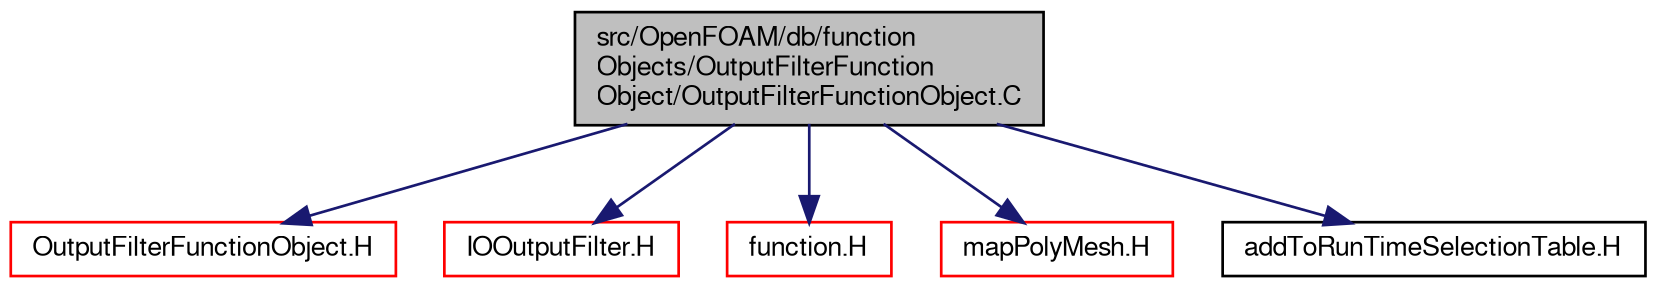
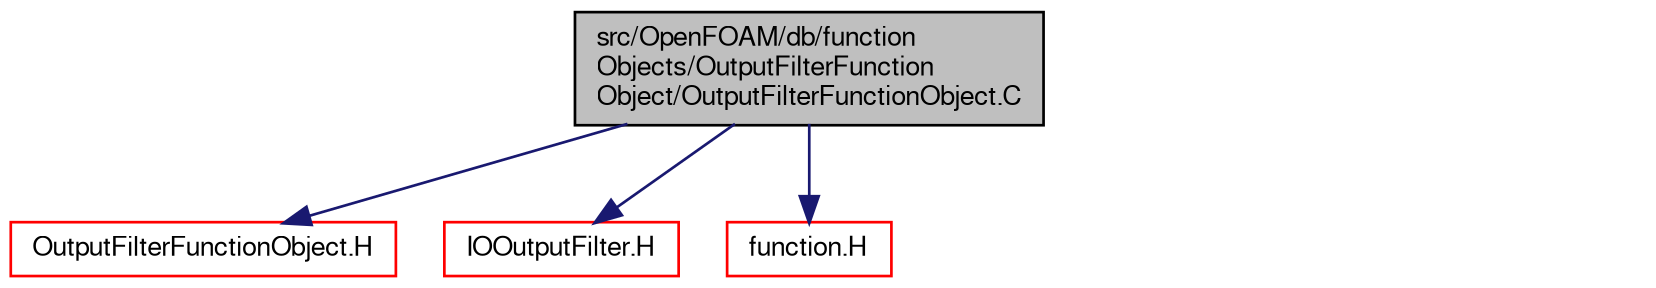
(1057, 249) -> none
(1434, 249) -> none
